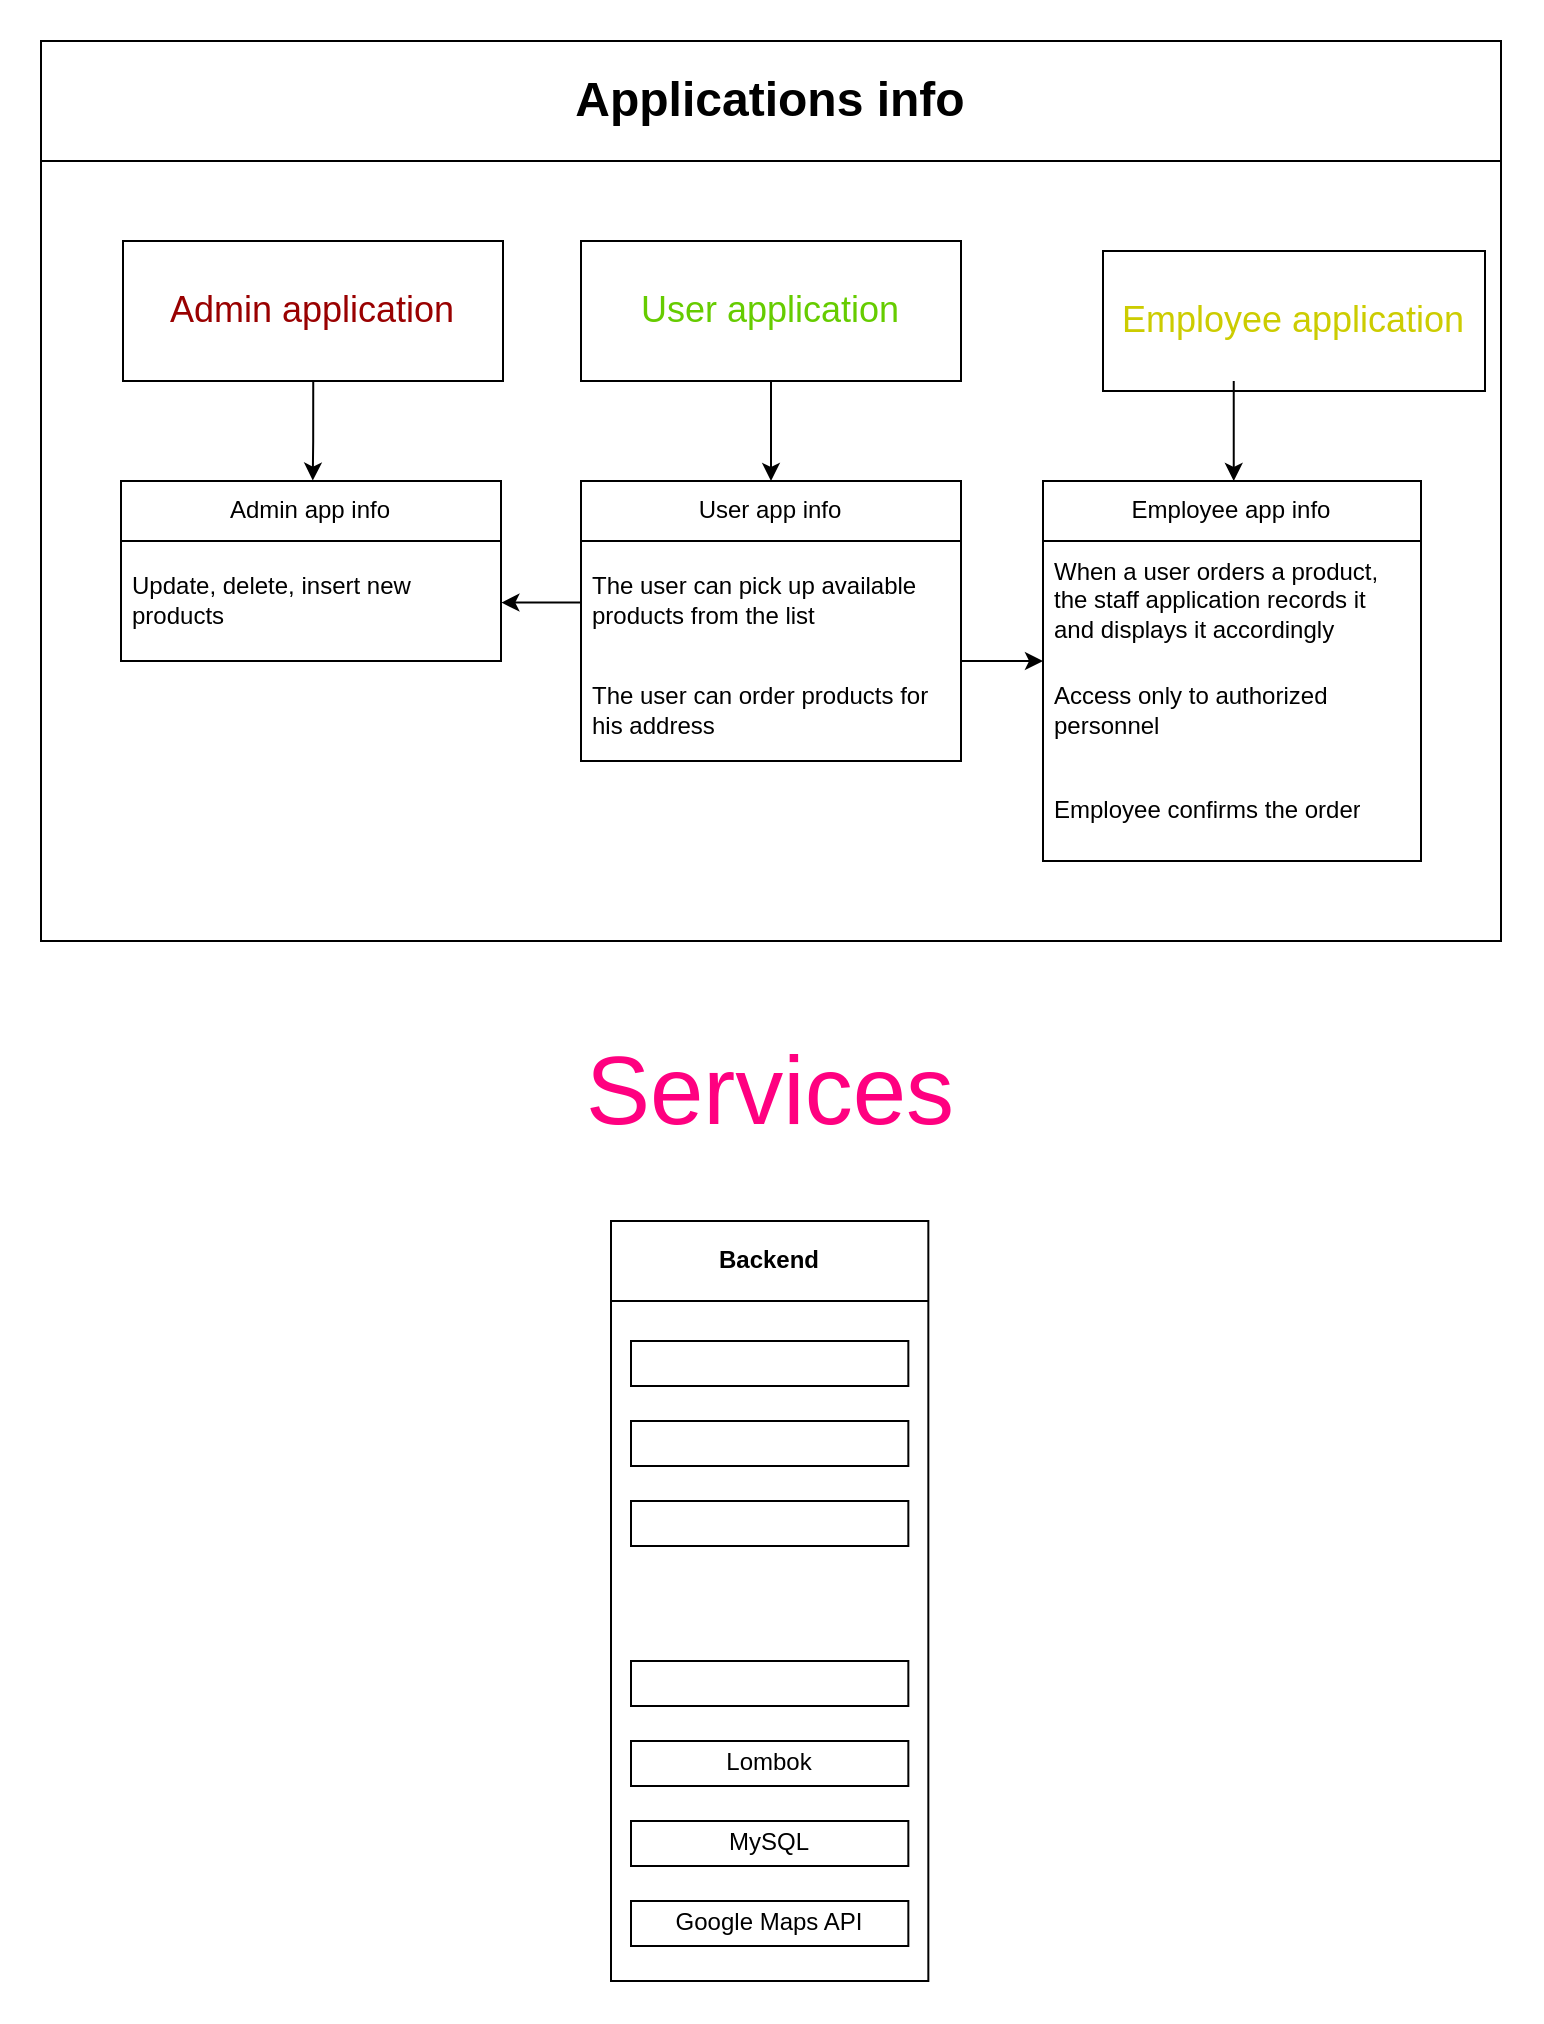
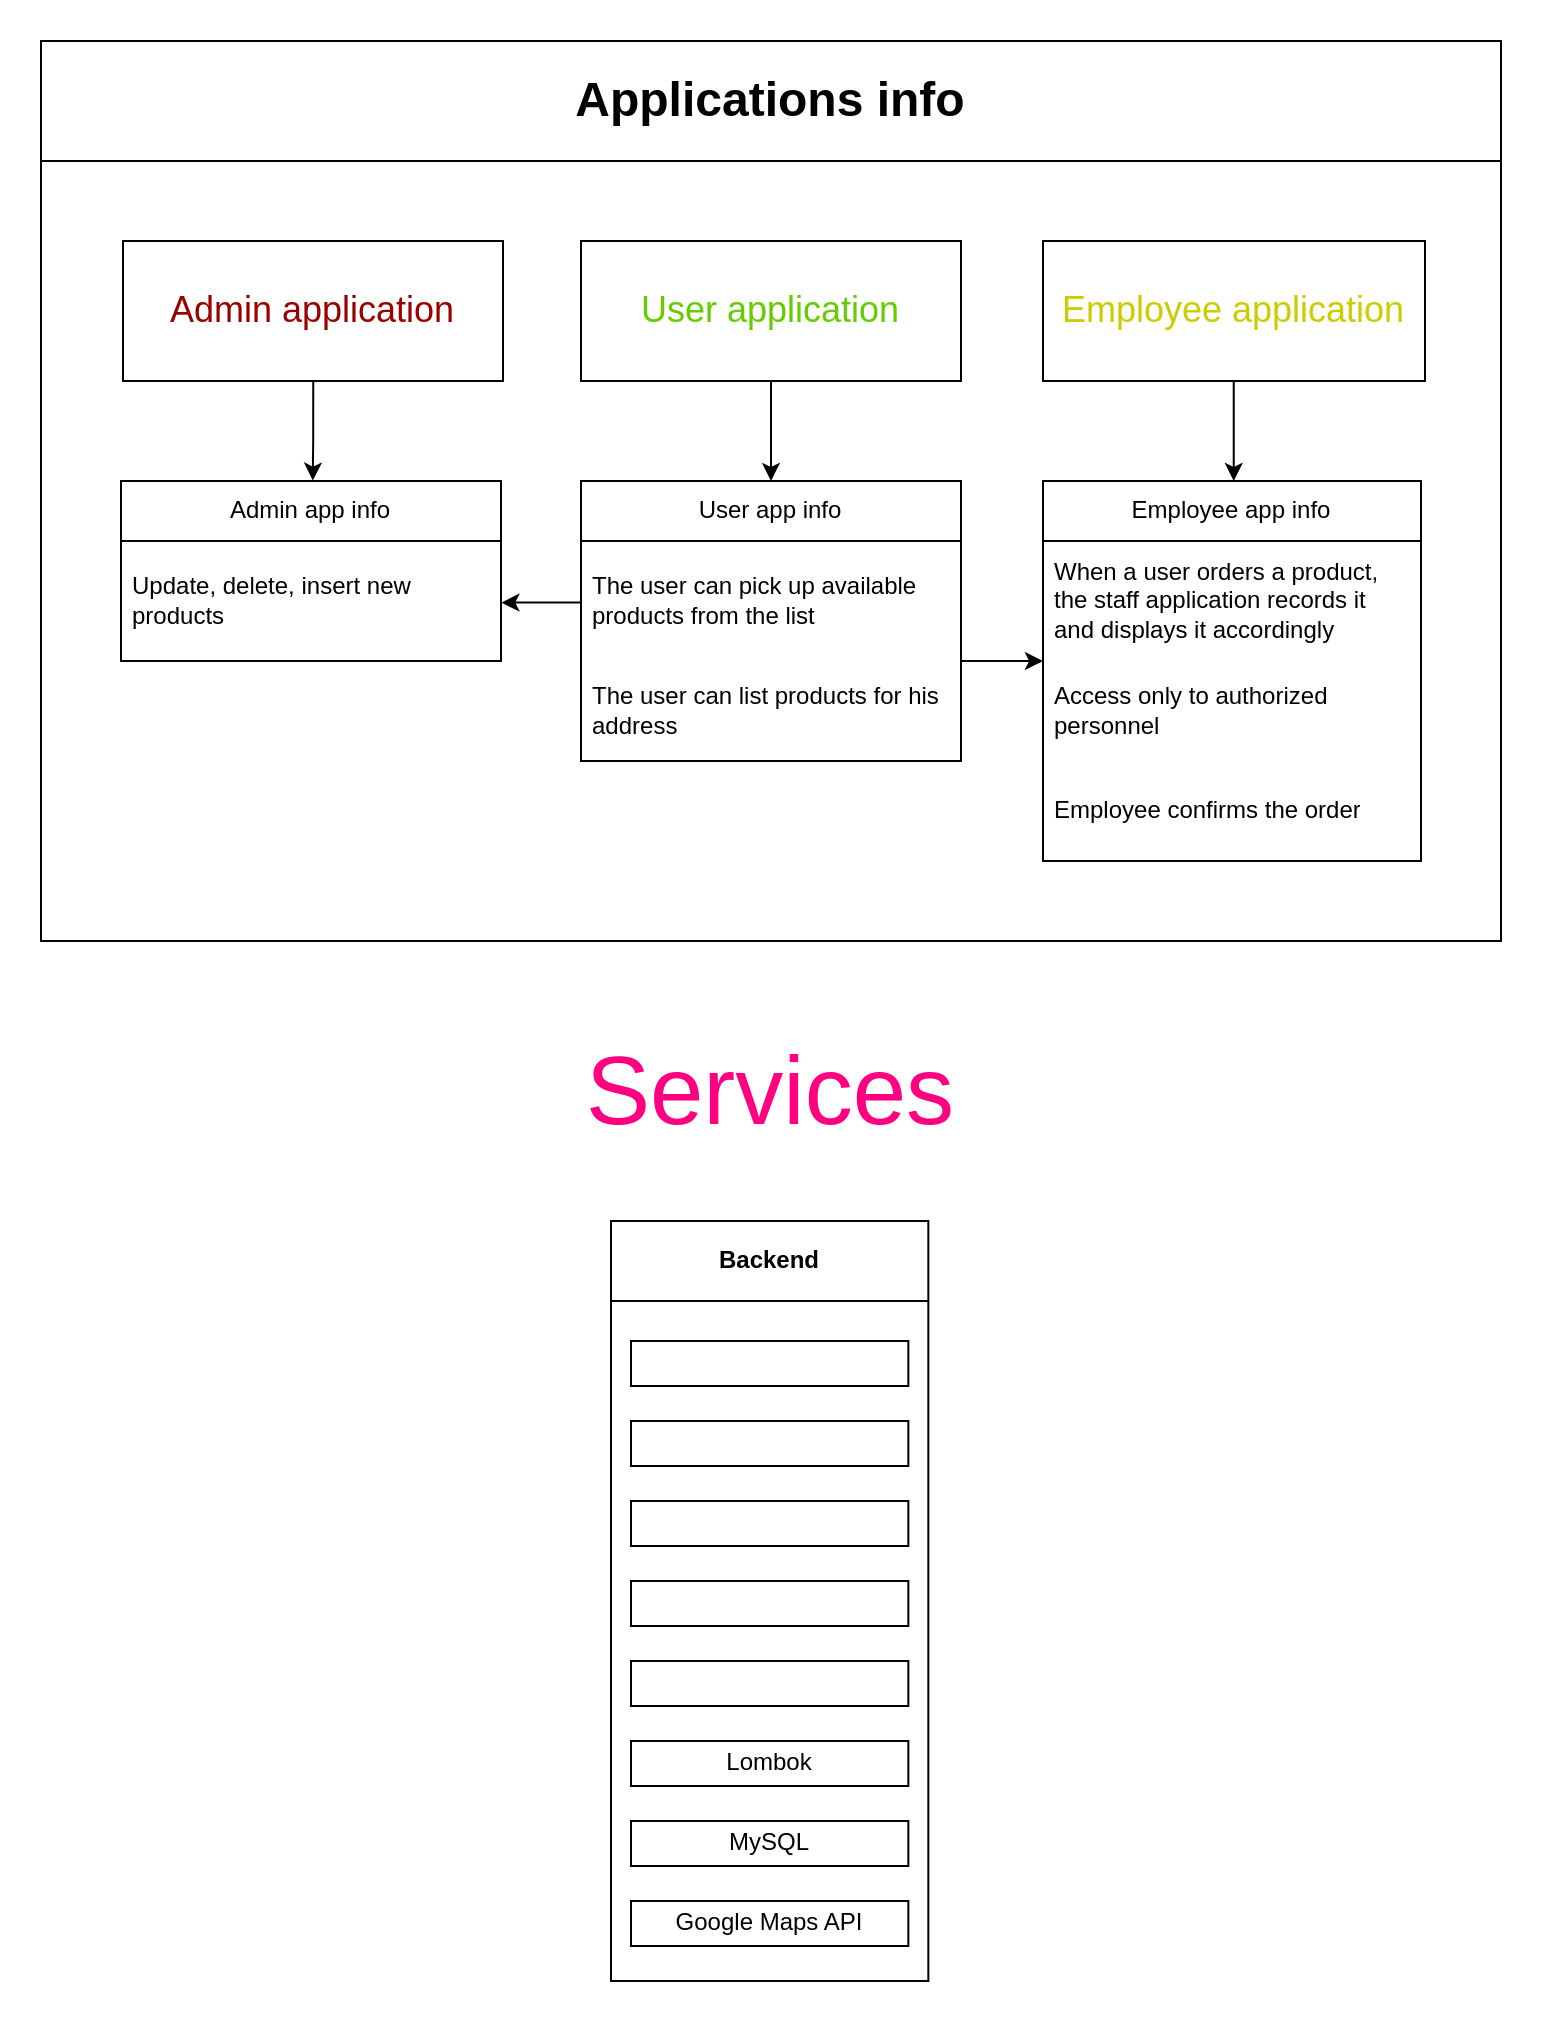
(1294, 321) -> (1234, 311)
(773, 711) -> (773, 711)
none -> (770, 1604)
